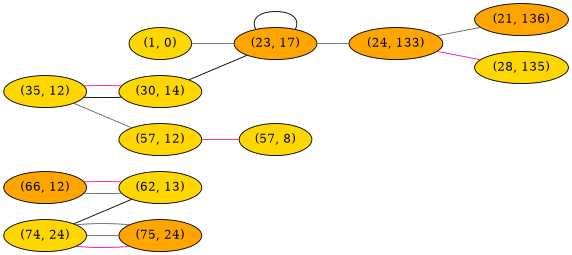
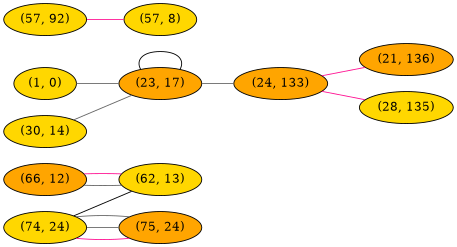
(459, 32) -> (343, 72)
(218, 68) -> (103, 108)
(45, 92) -> none
(160, 140) -> (45, 20)
